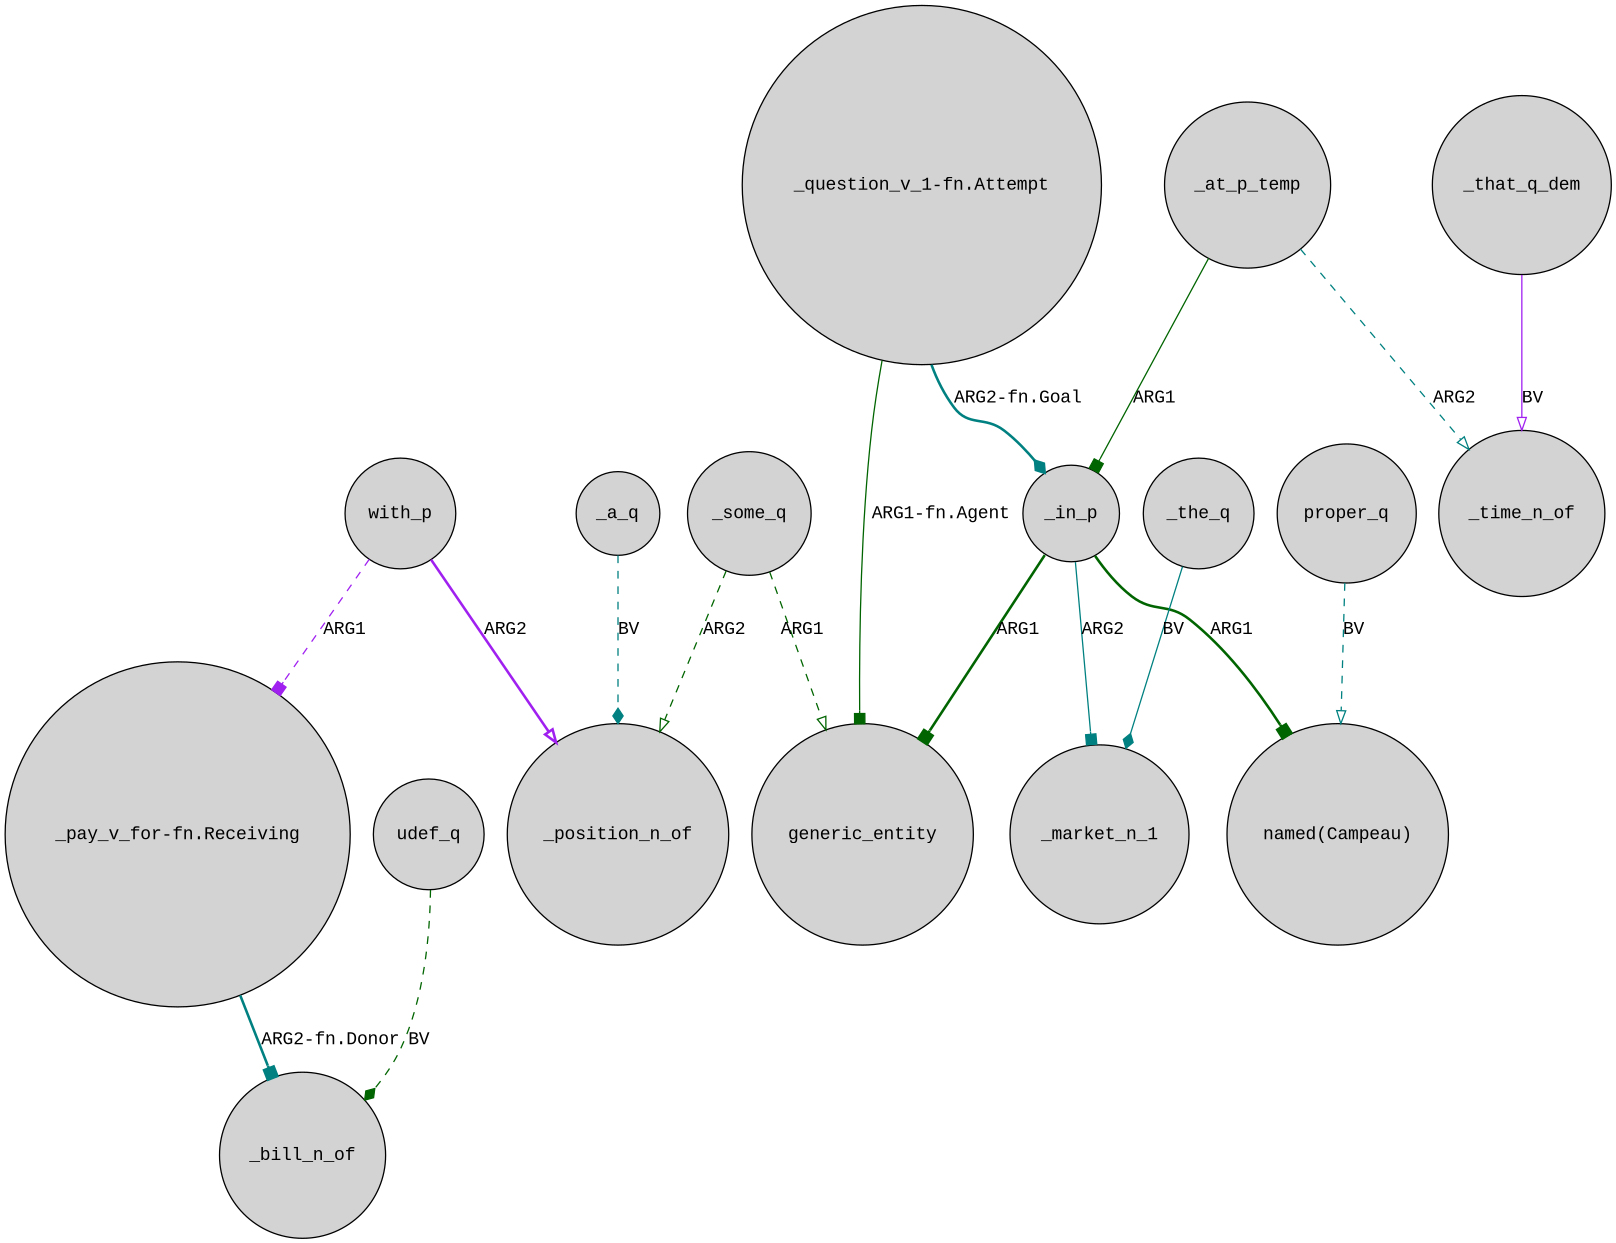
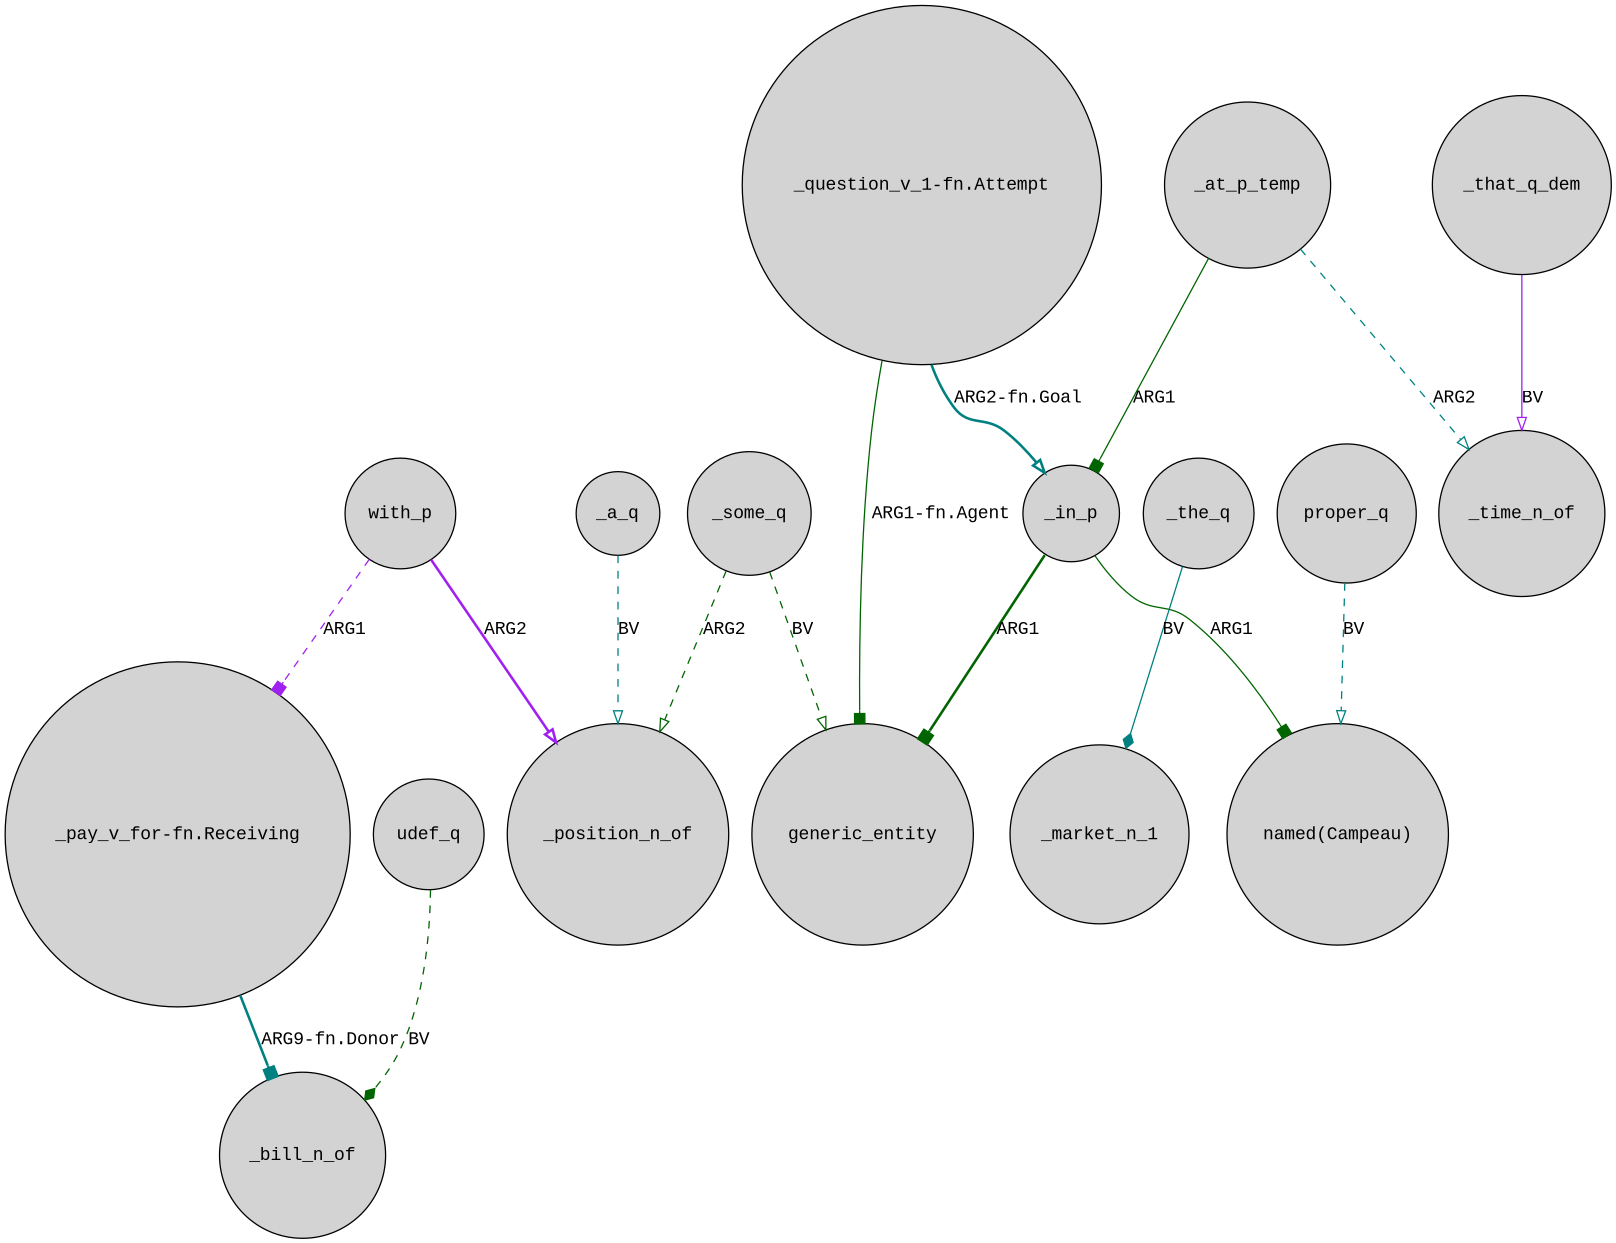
(976, 421) -> (976, 421)
(1198, 626) -> (1198, 626)
(803, 629) -> (803, 629)
(618, 633) -> (618, 633)
(1083, 647) -> none
(331, 1040) -> (331, 1040)
